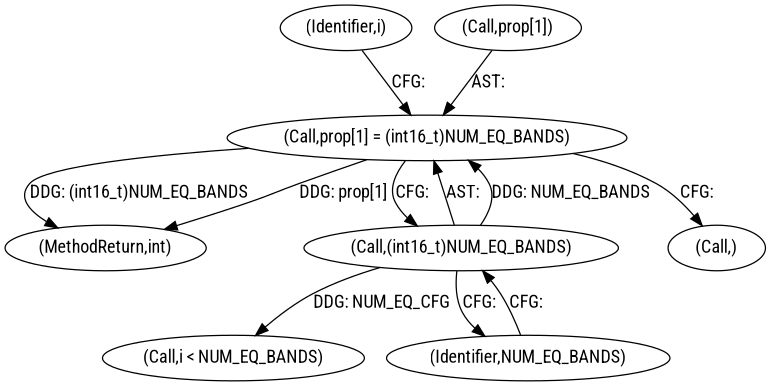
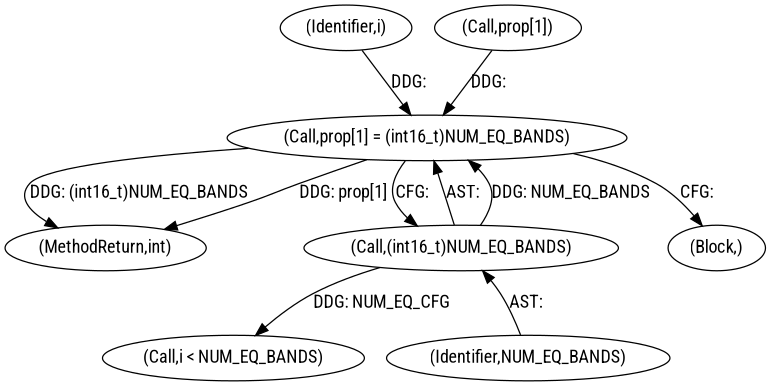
(411, 83) -> (411, 83)
(490, 83) -> (490, 83)
(717, 248) -> (717, 248)
(458, 302) -> none
(528, 303) -> (528, 303)
